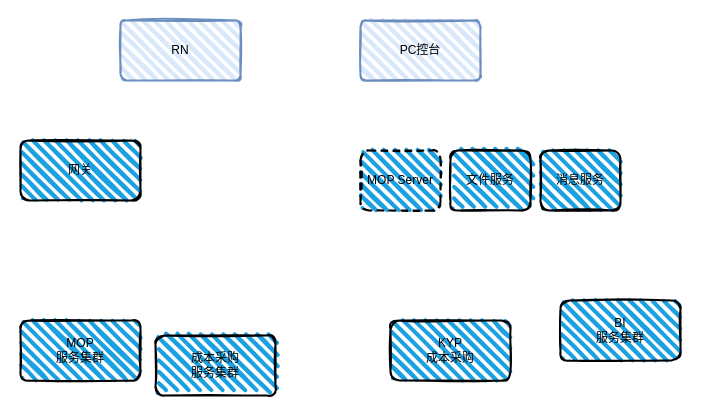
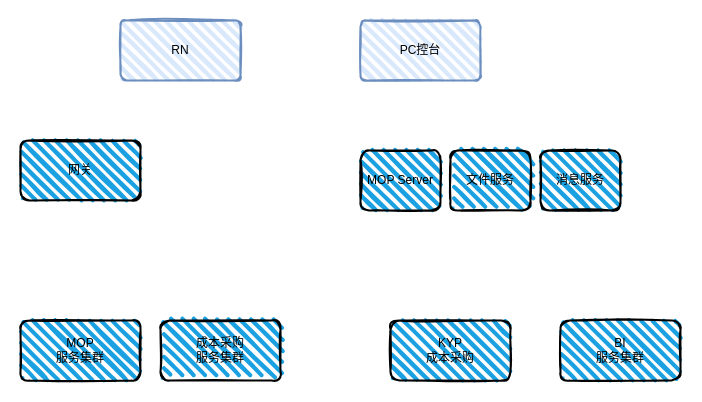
(401, 181) -> (401, 181)
(621, 331) -> (621, 351)
(216, 366) -> (221, 351)
